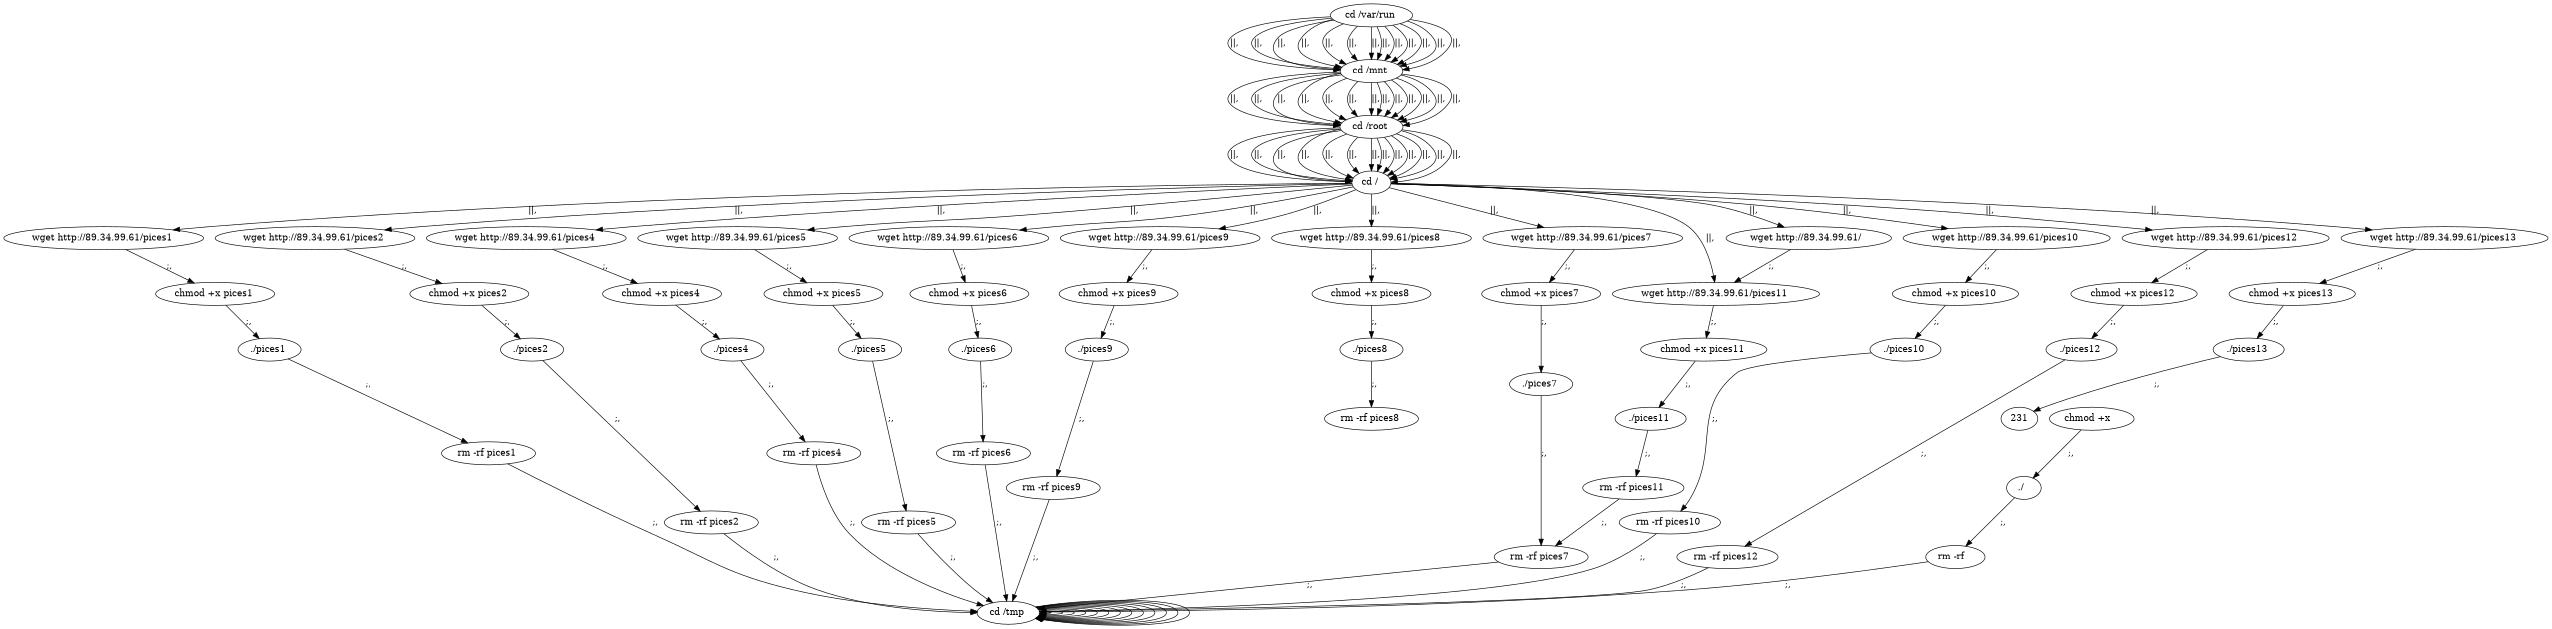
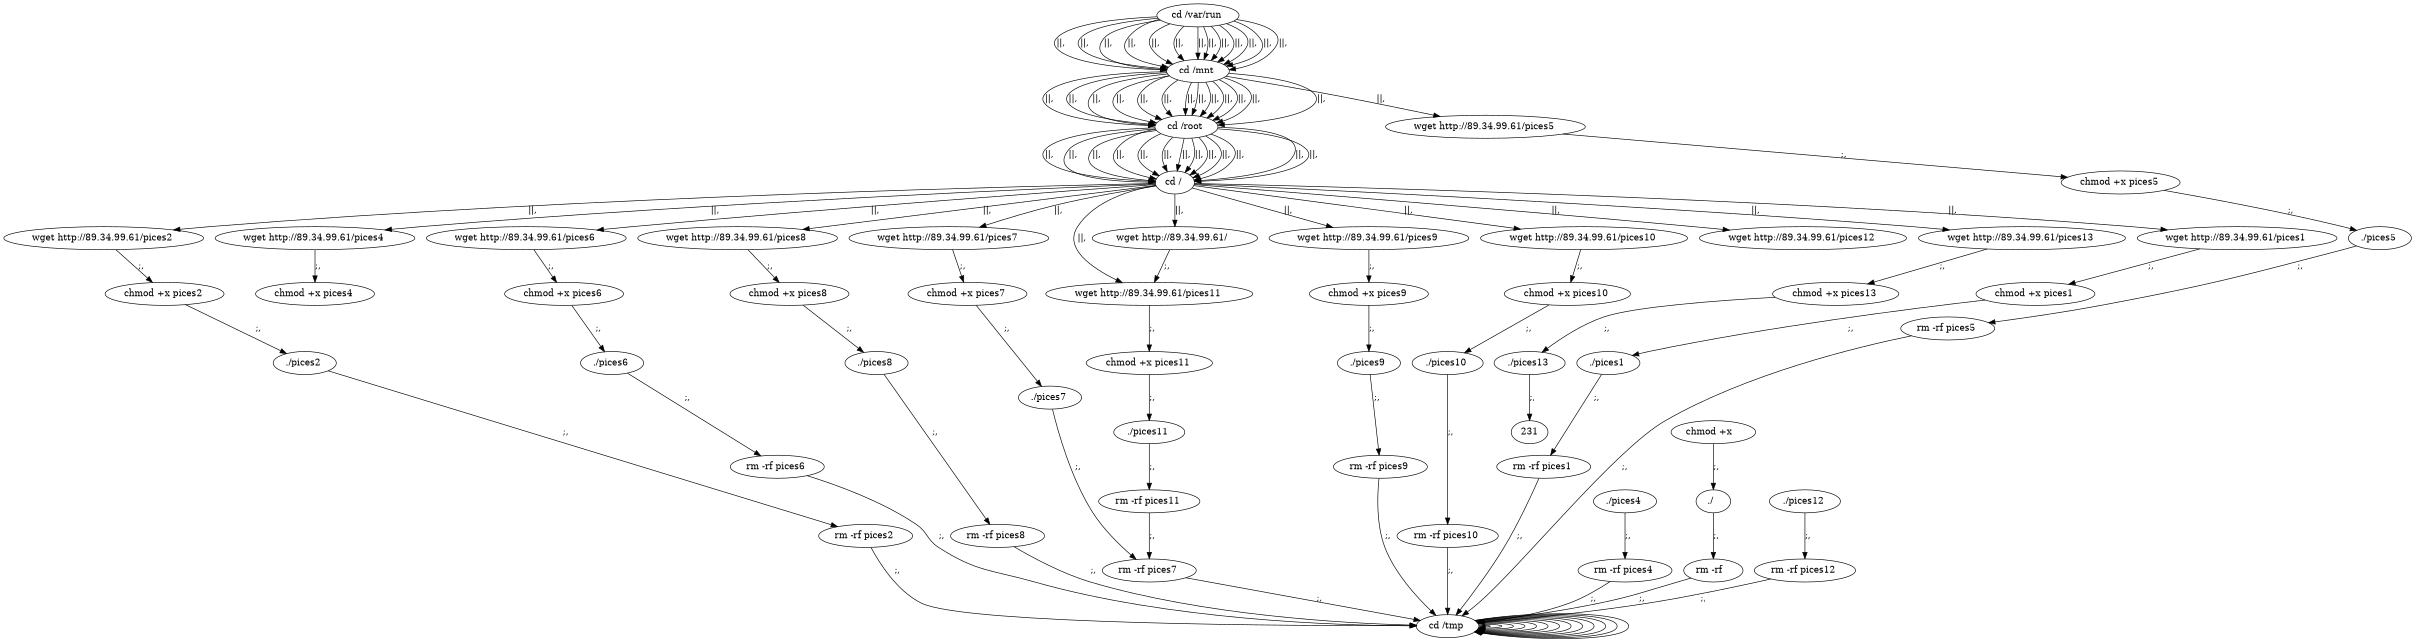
(1083, 210) -> (1330, 94)
(2134, 294) -> none
(695, 320) -> none
none -> (1207, 607)
